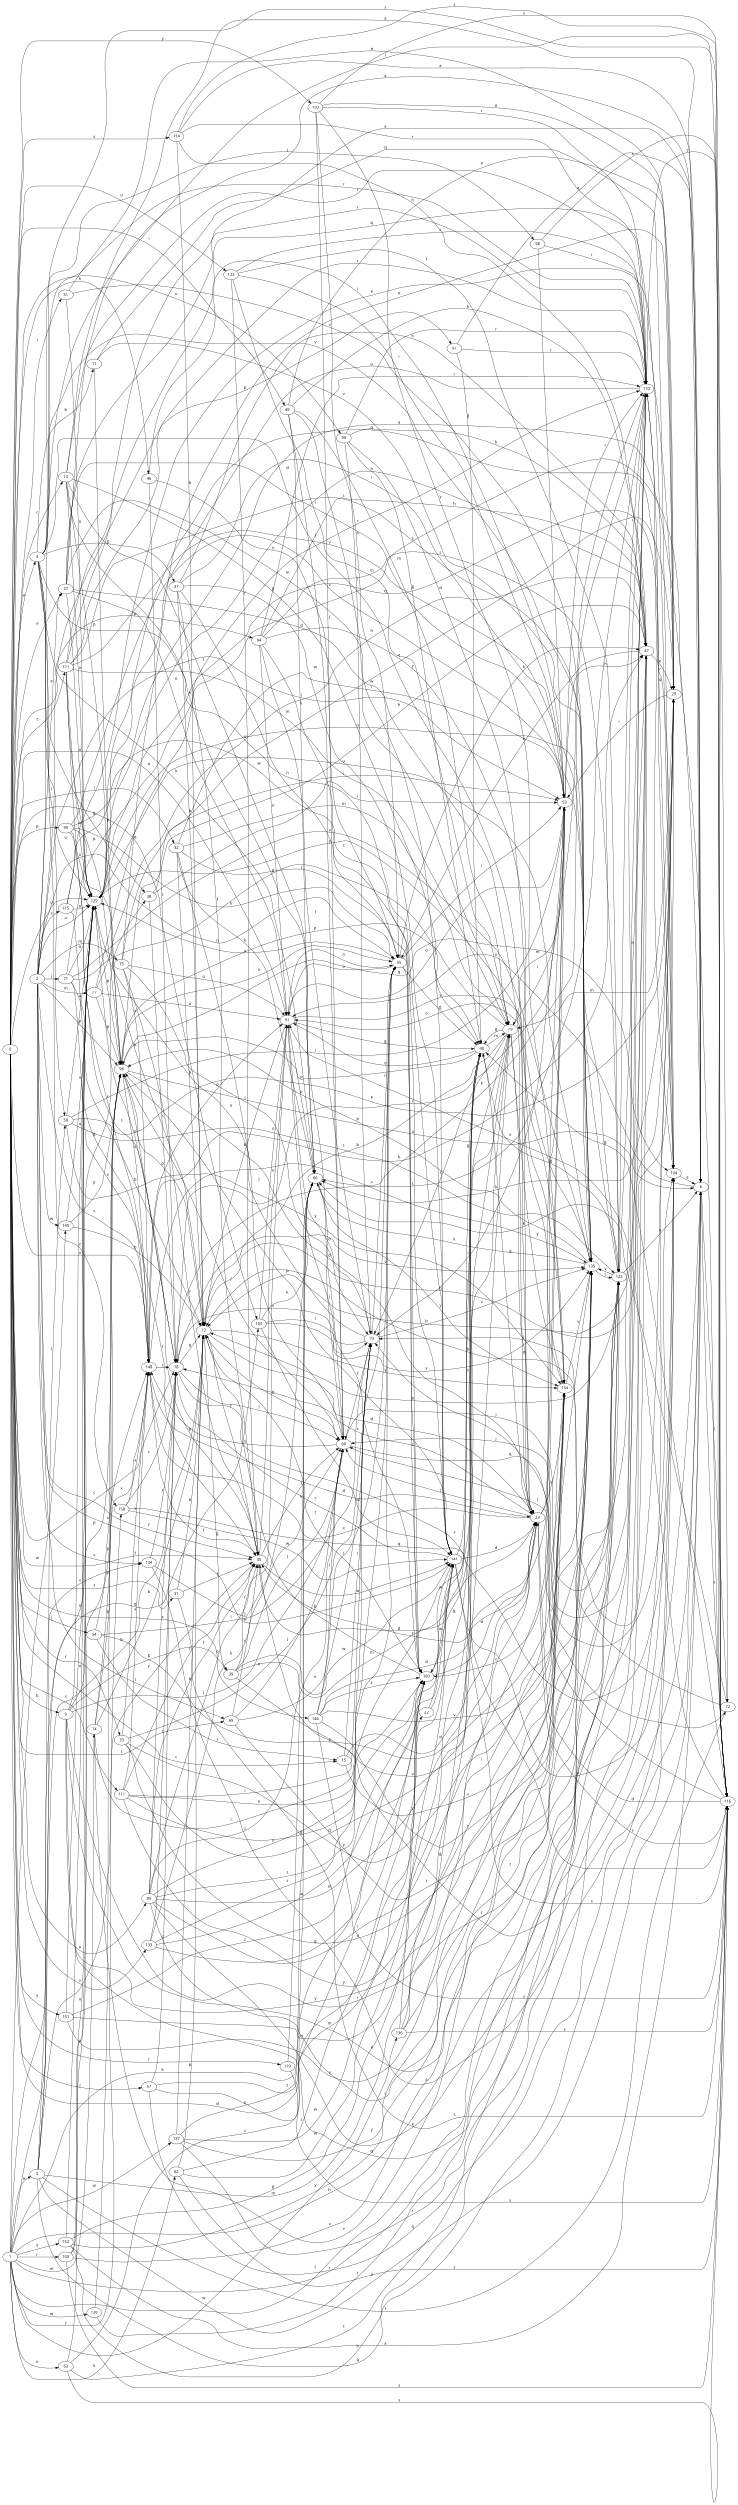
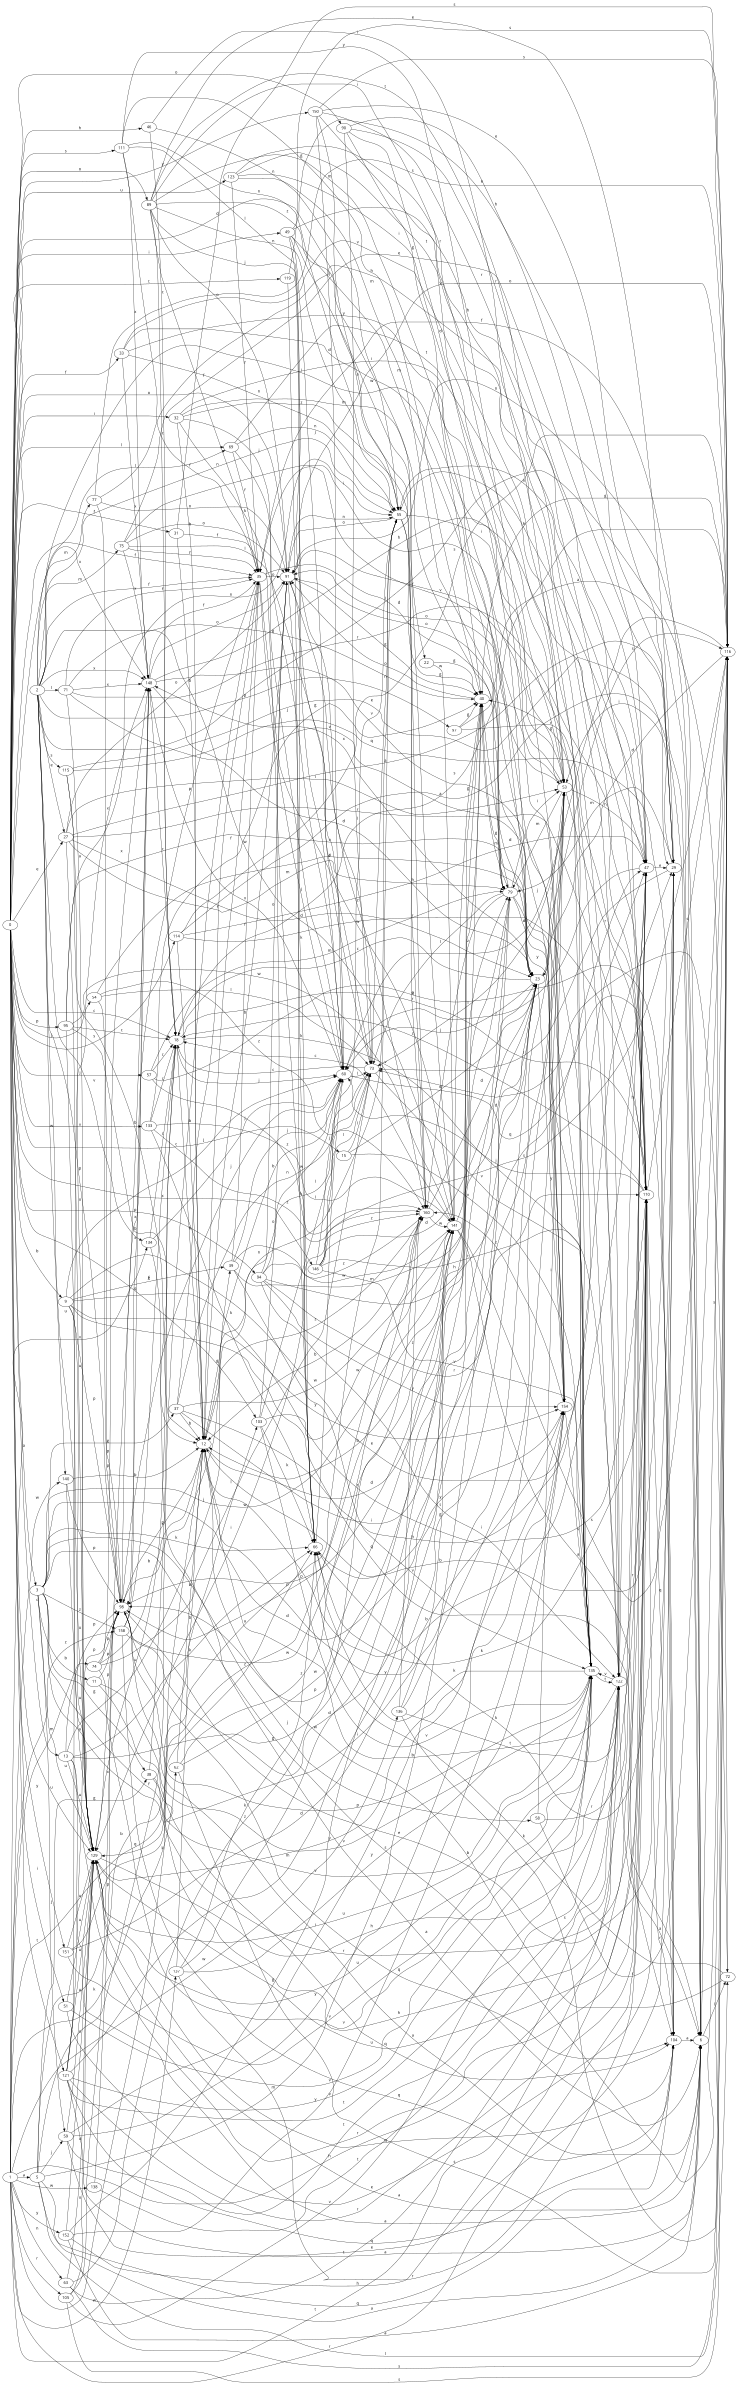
(231, 1105) -> (231, 1528)
(203, 1736) -> (282, 1067)
